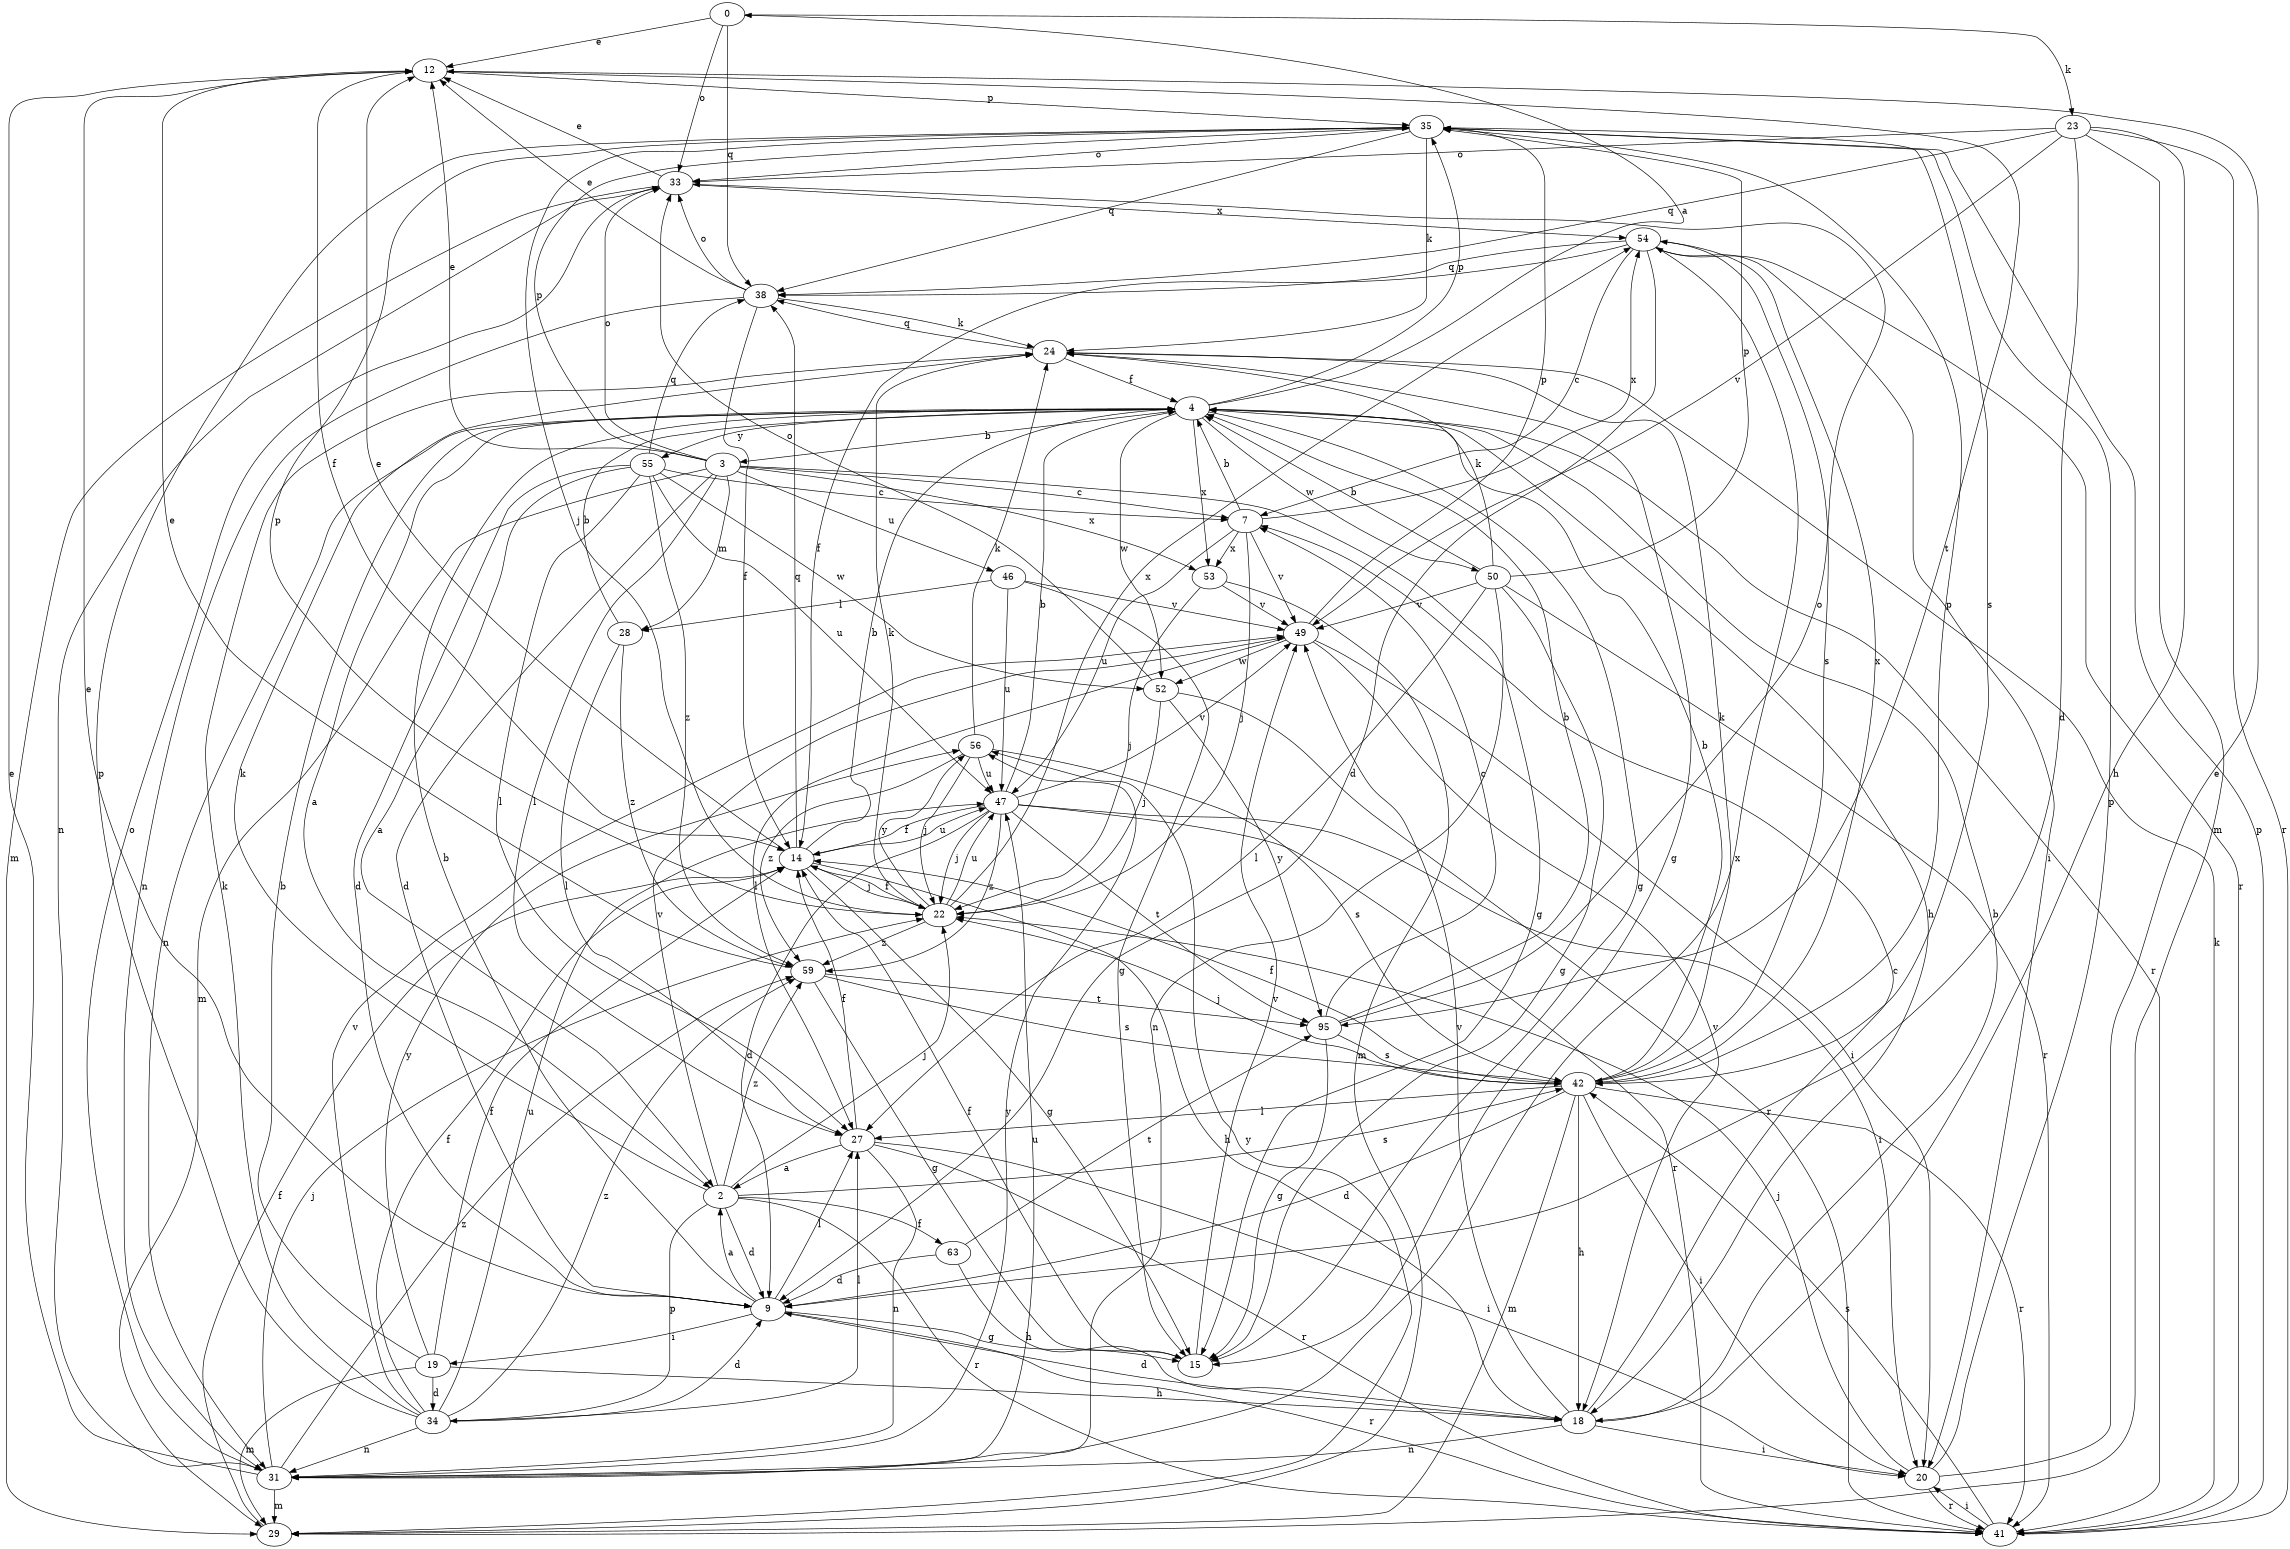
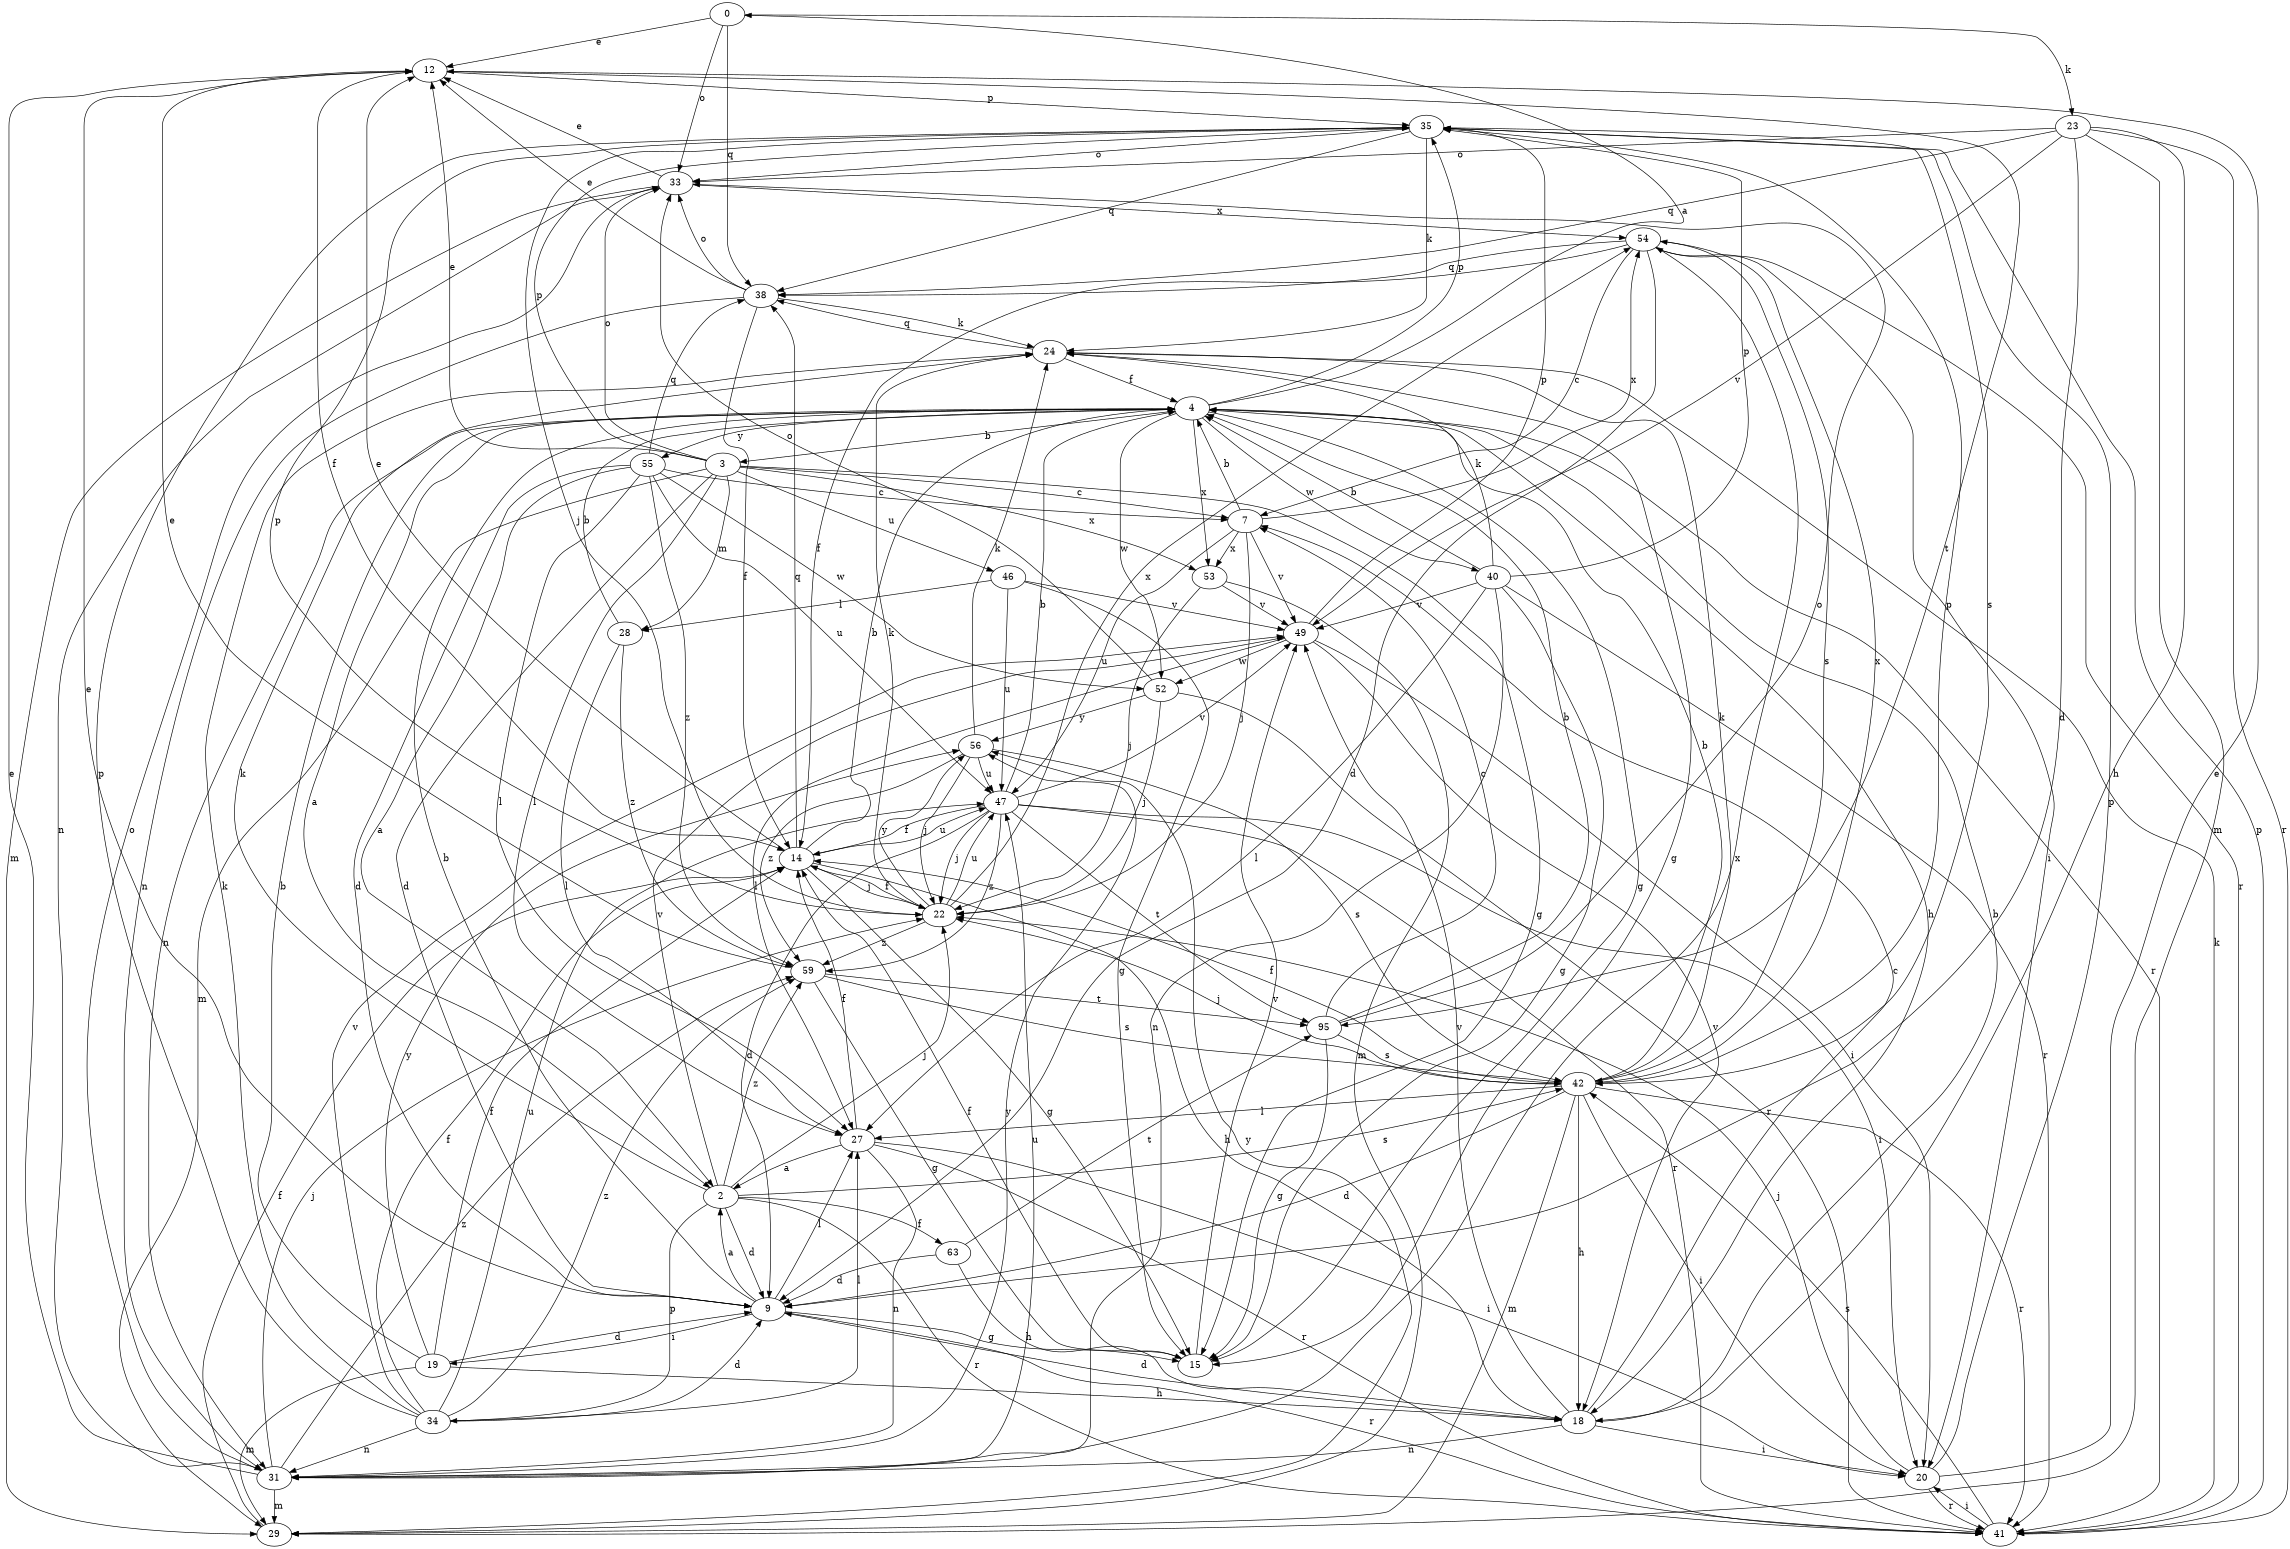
(1493, 577) -> (1493, 577)
(1271, 852) -> (1079, 715)
(433, 1391) -> (597, 1336)
